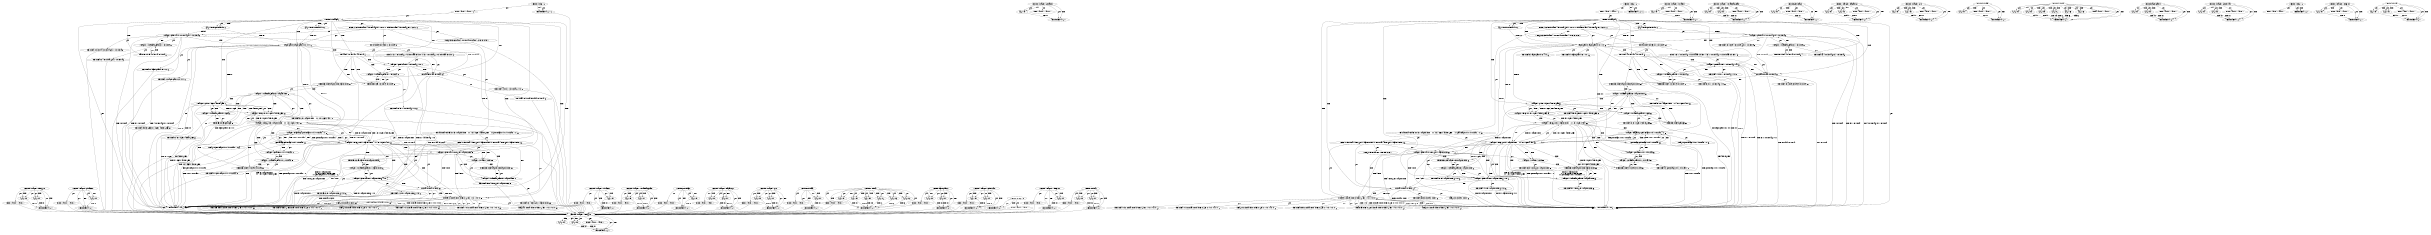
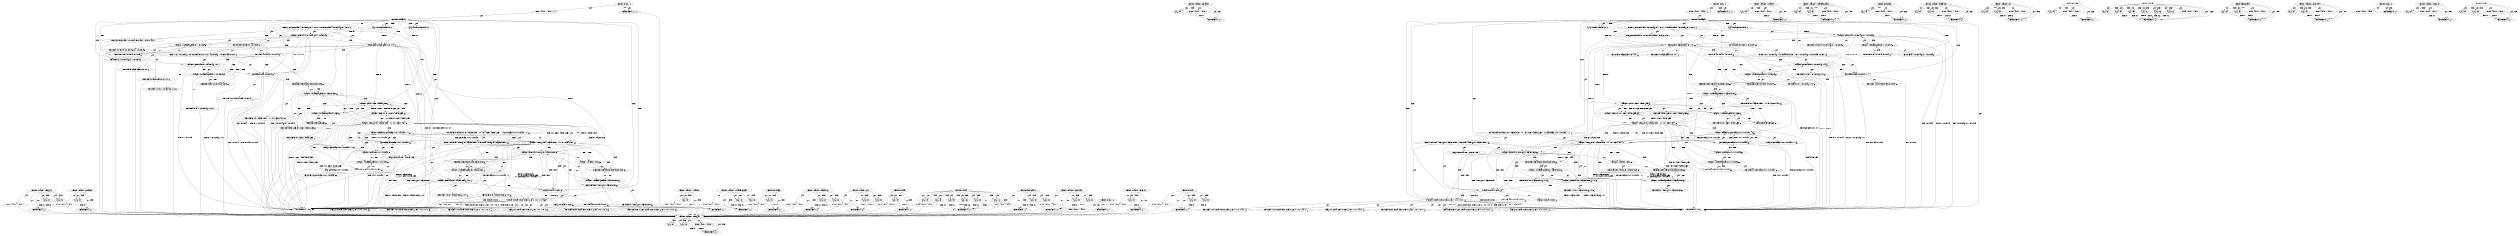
none -> (402, 157)
